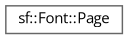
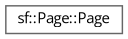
(64, 20) -> (64, 20)
